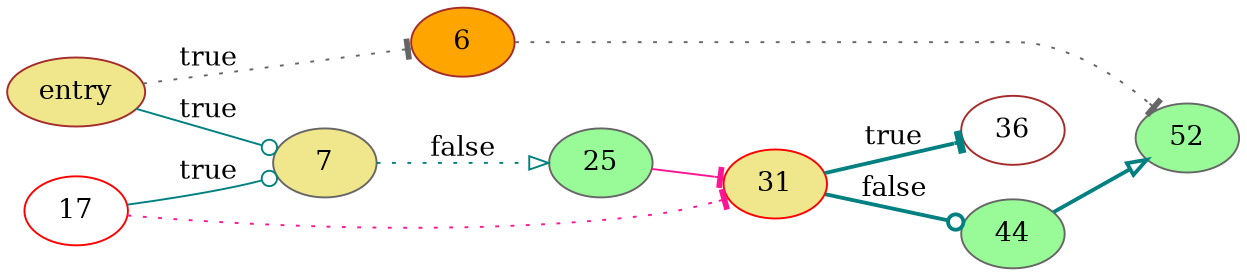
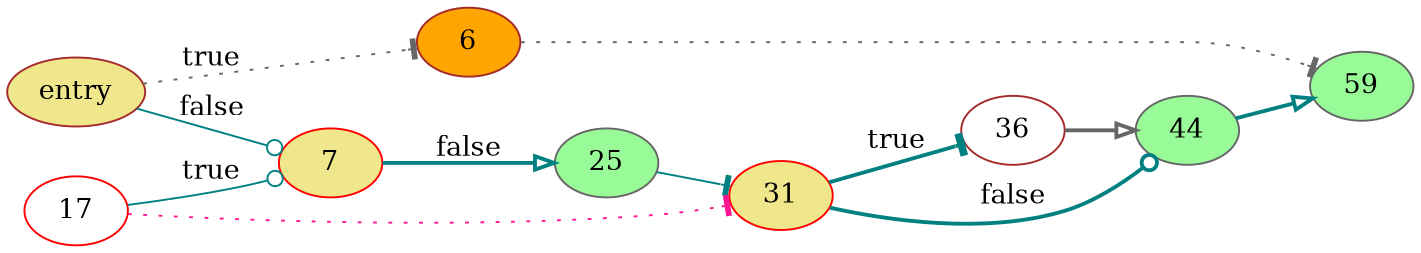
(209, 110) -> (212, 108)
none -> (1091, 130)
(1187, 138) -> (1362, 86)
(325, 163) -> (331, 163)
(453, 163) -> (459, 163)
(683, 173) -> (689, 178)
